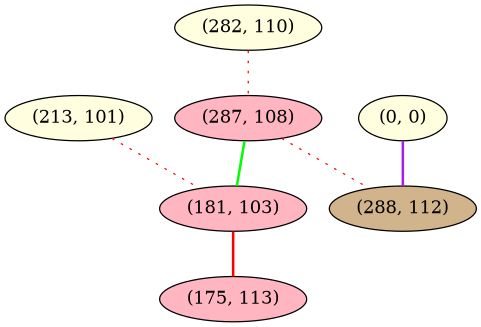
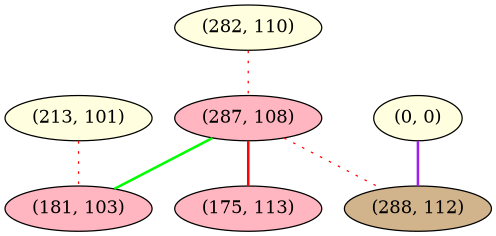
(233, 254) -> (248, 164)
